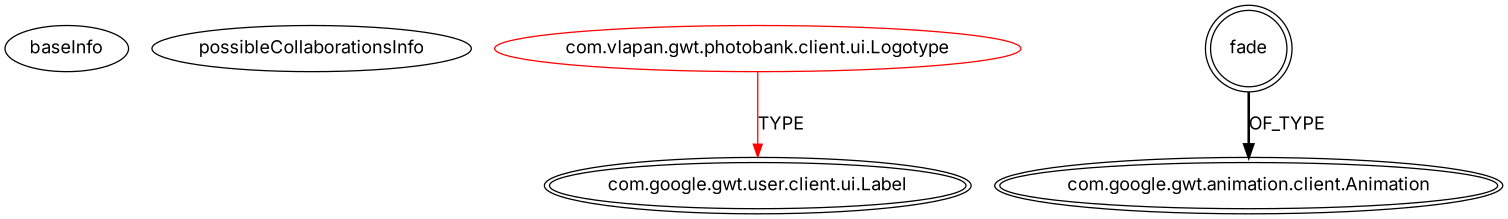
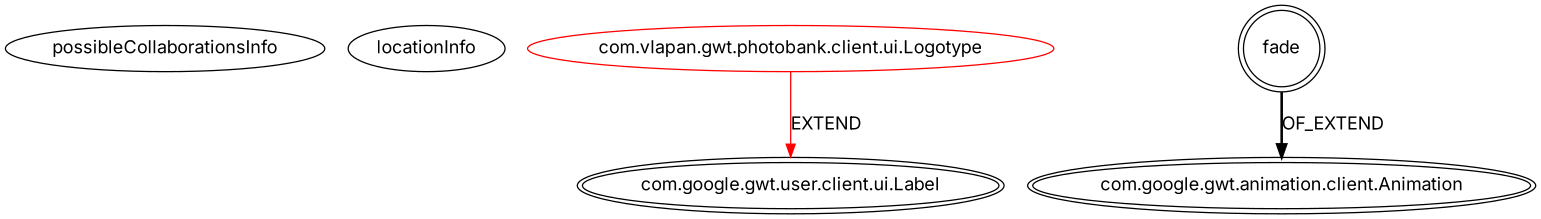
(67, 49) -> none
none -> (427, 49)
(781, 125) -> (826, 125)
(1287, 125) -> (1333, 125)
